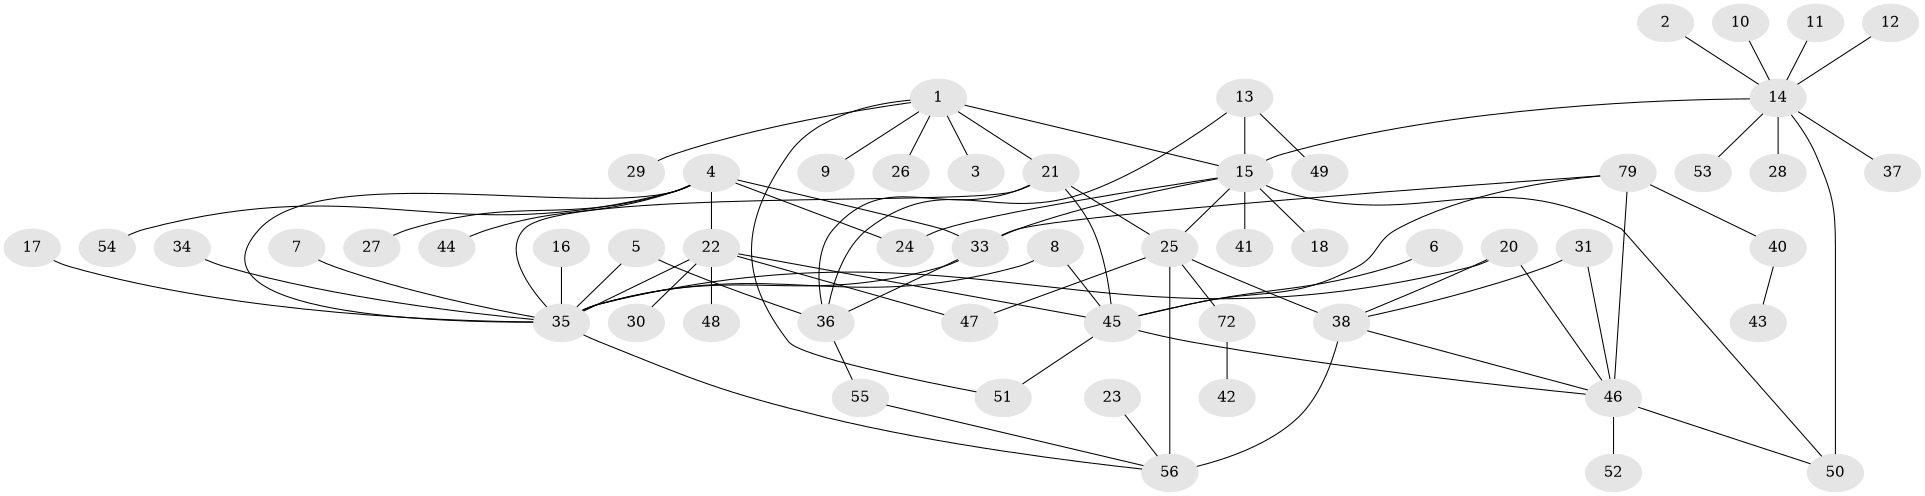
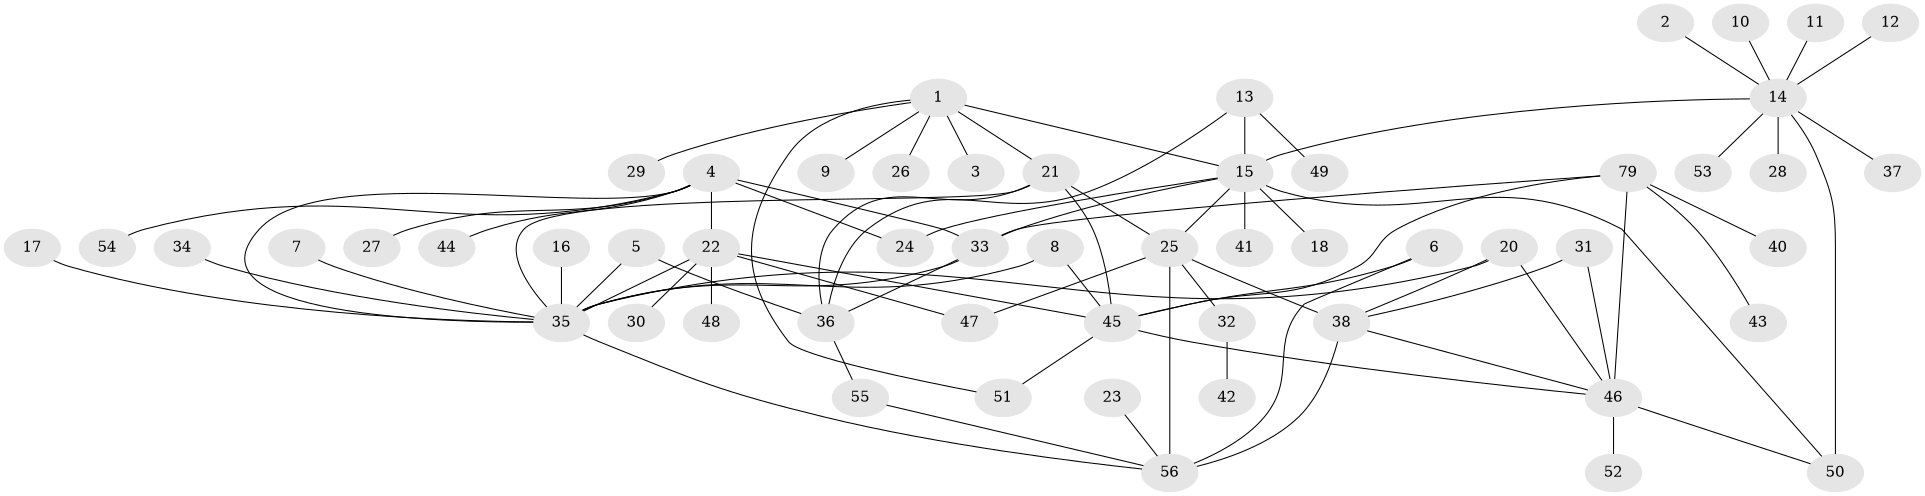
(1768, 285) -> (1705, 240)
(1227, 323) -> (1227, 323)
none -> (1285, 345)
